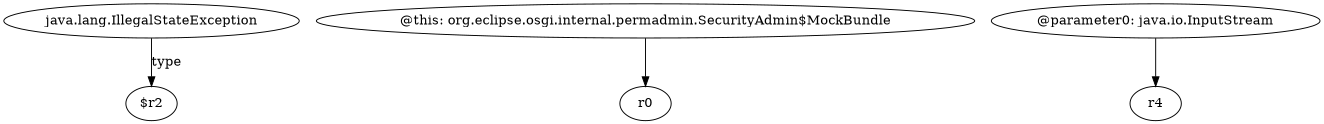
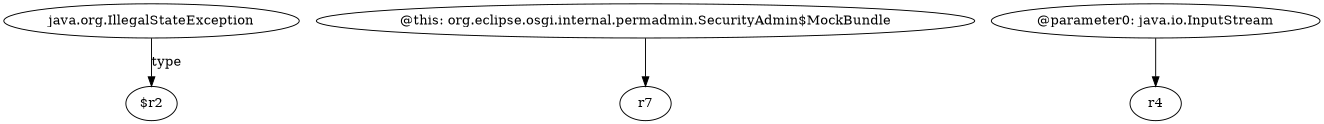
(152, 21) -> (152, 21)
(646, 104) -> (646, 104)
